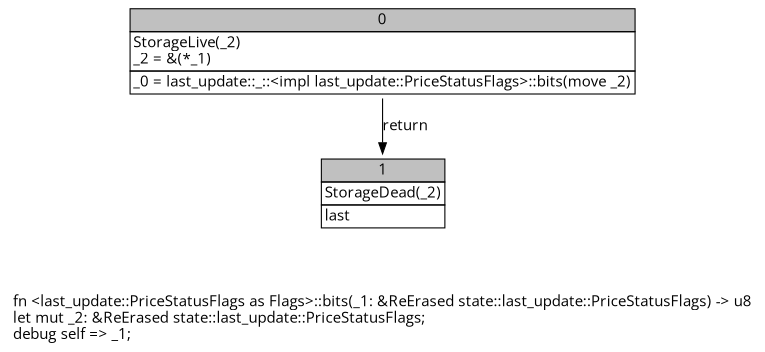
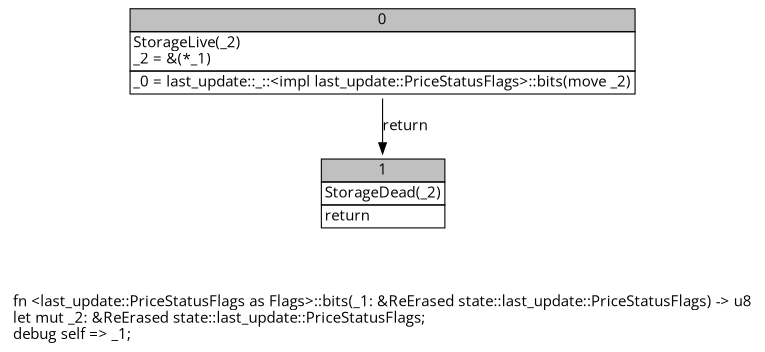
(338, 216) -> (348, 216)
